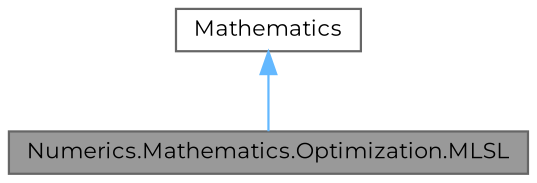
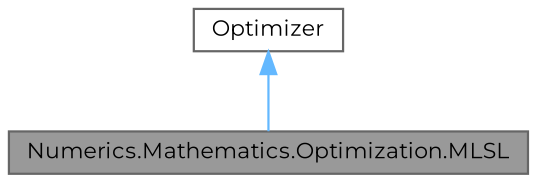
(268, 30) -> (268, 30)
